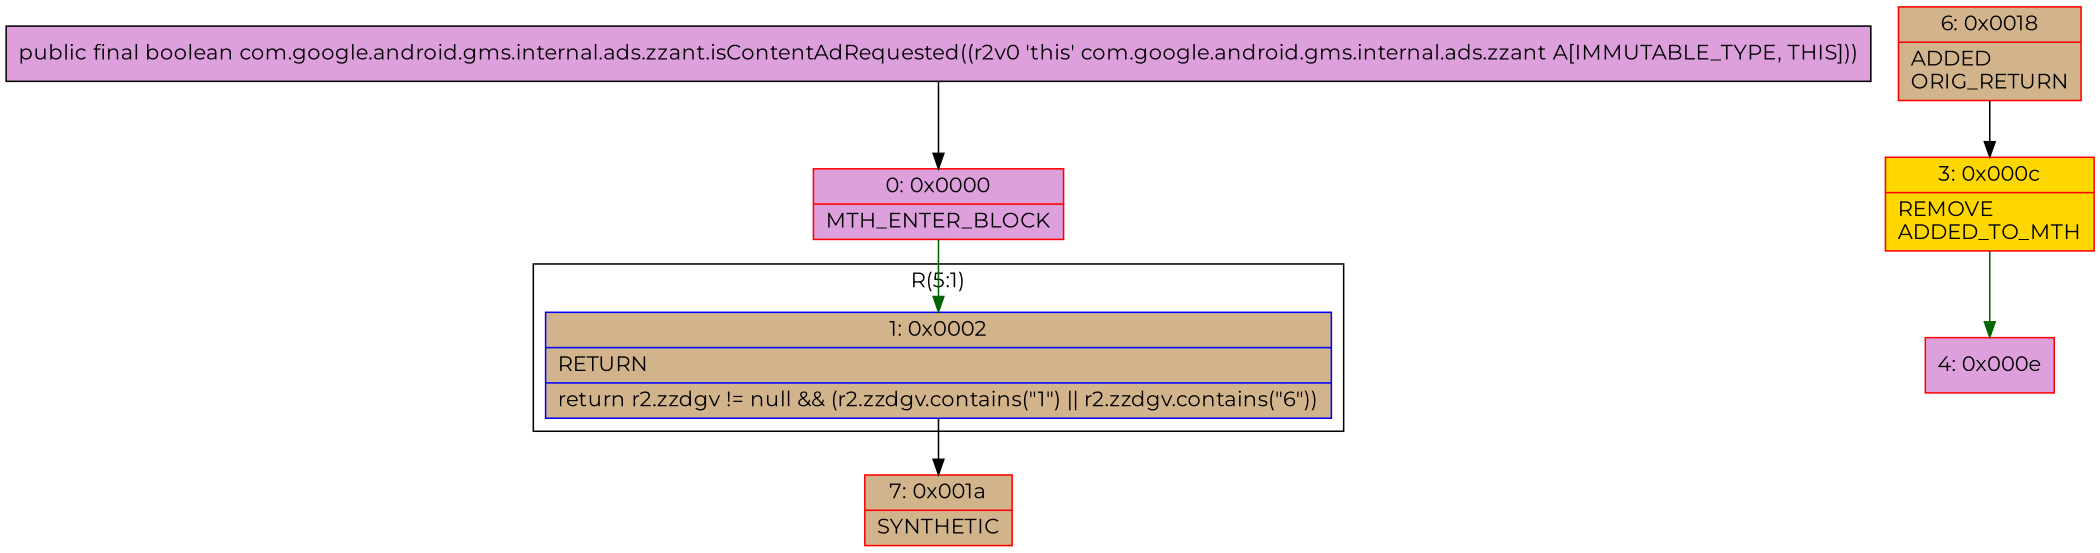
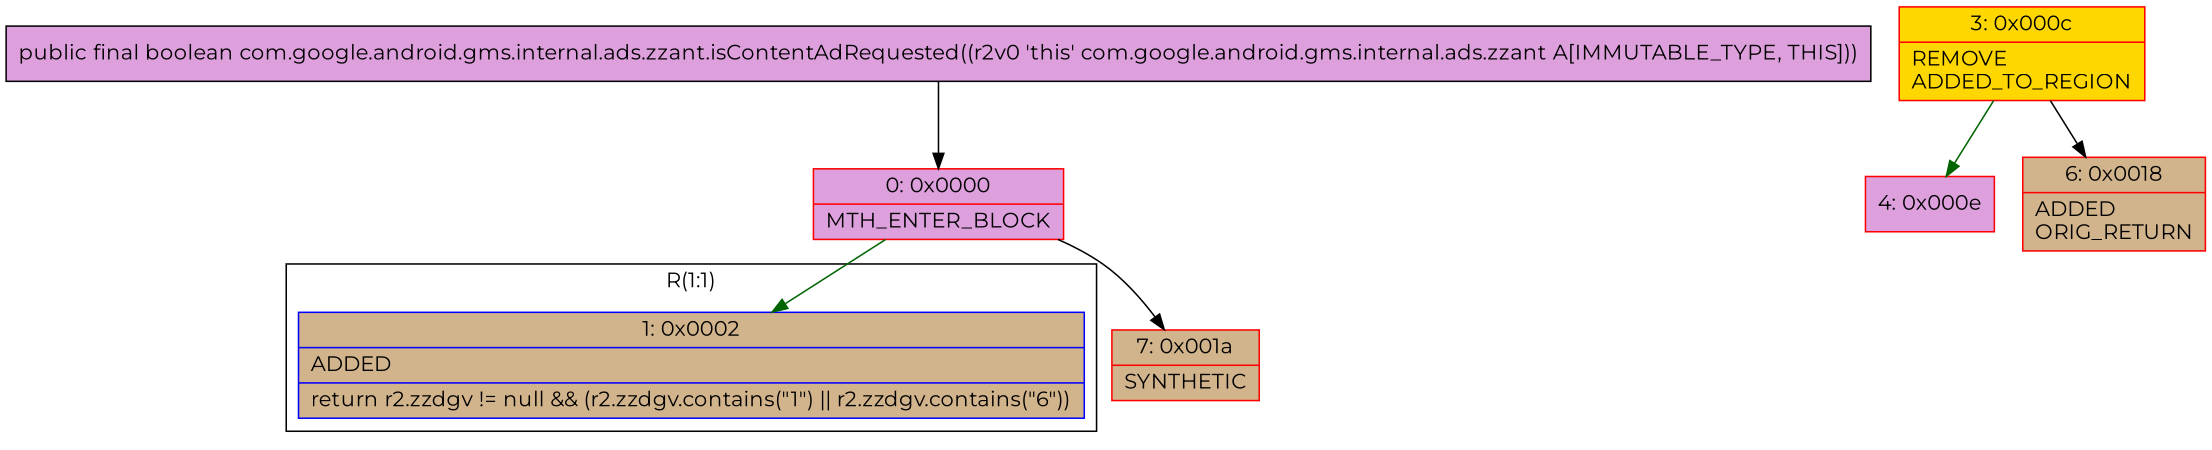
(1990, 121) -> (2064, 122)
(1990, 233) -> (2022, 82)
(938, 282) -> (691, 282)
(603, 364) -> (351, 364)
(938, 441) -> (1112, 271)
